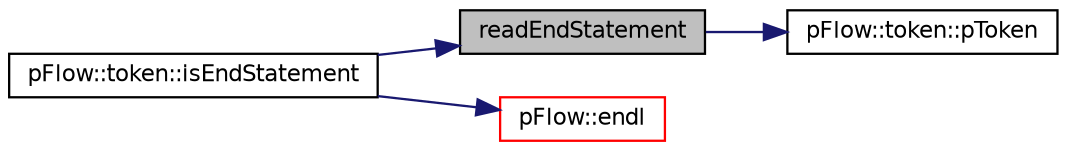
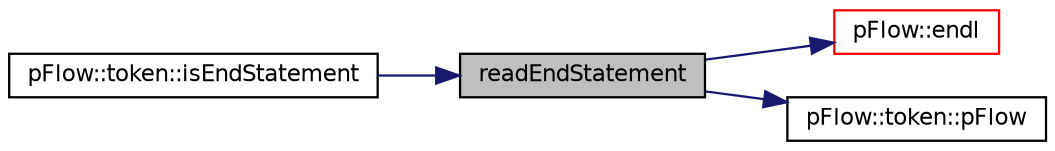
(922, 32) -> (917, 119)
(427, 102) -> (758, 53)
